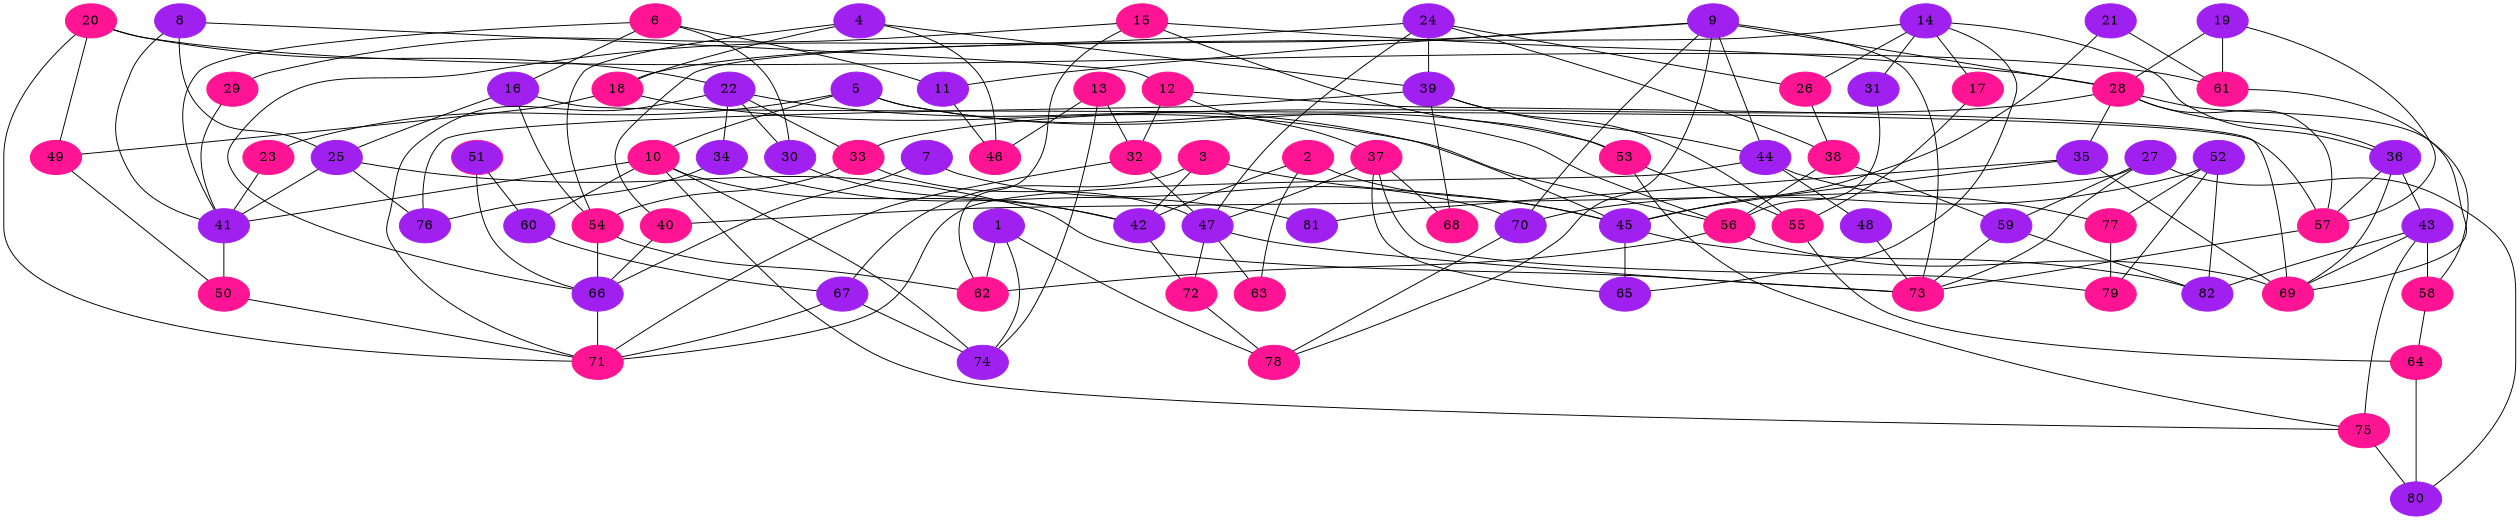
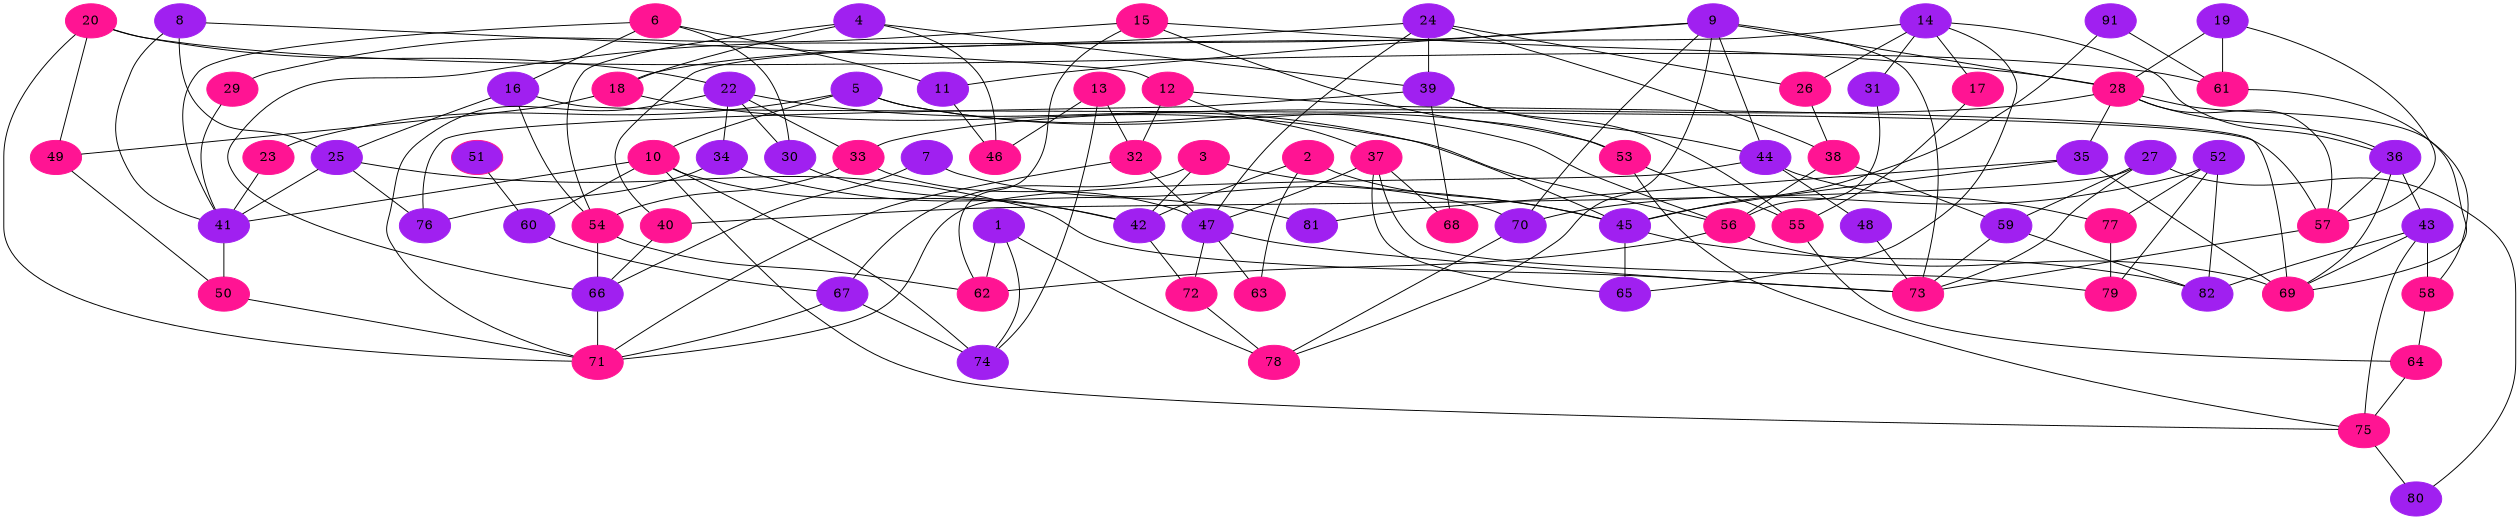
(2111, 21) -> (2111, 21)
(502, 250) -> none
(2416, 431) -> (2390, 397)
